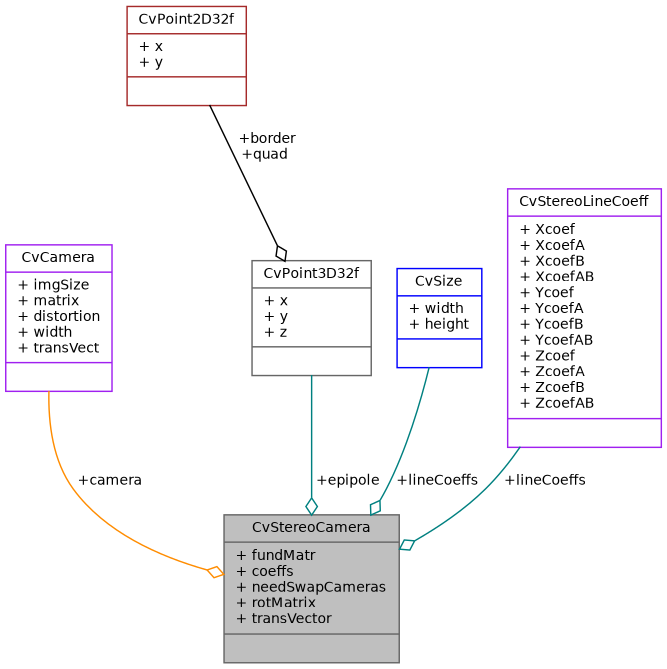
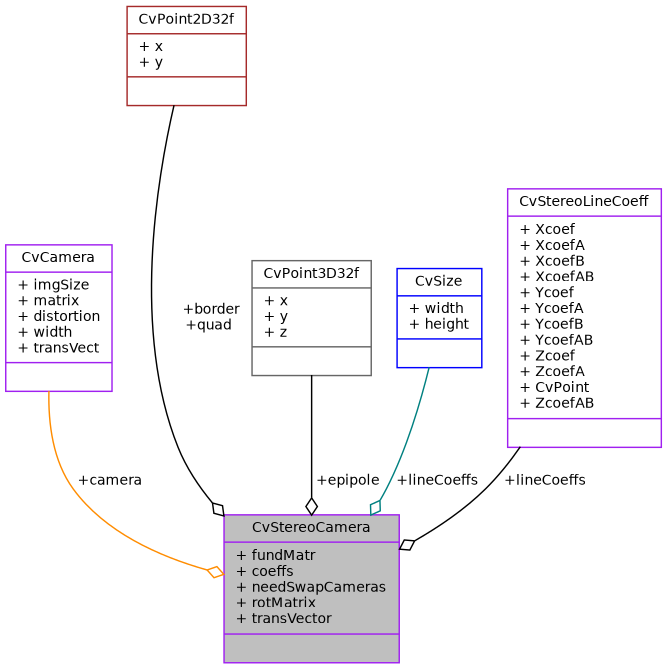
(243, 175) -> (152, 310)
(552, 388) -> (554, 388)
(312, 436) -> (312, 436)
(473, 500) -> (473, 500)
(312, 589) -> (312, 589)
